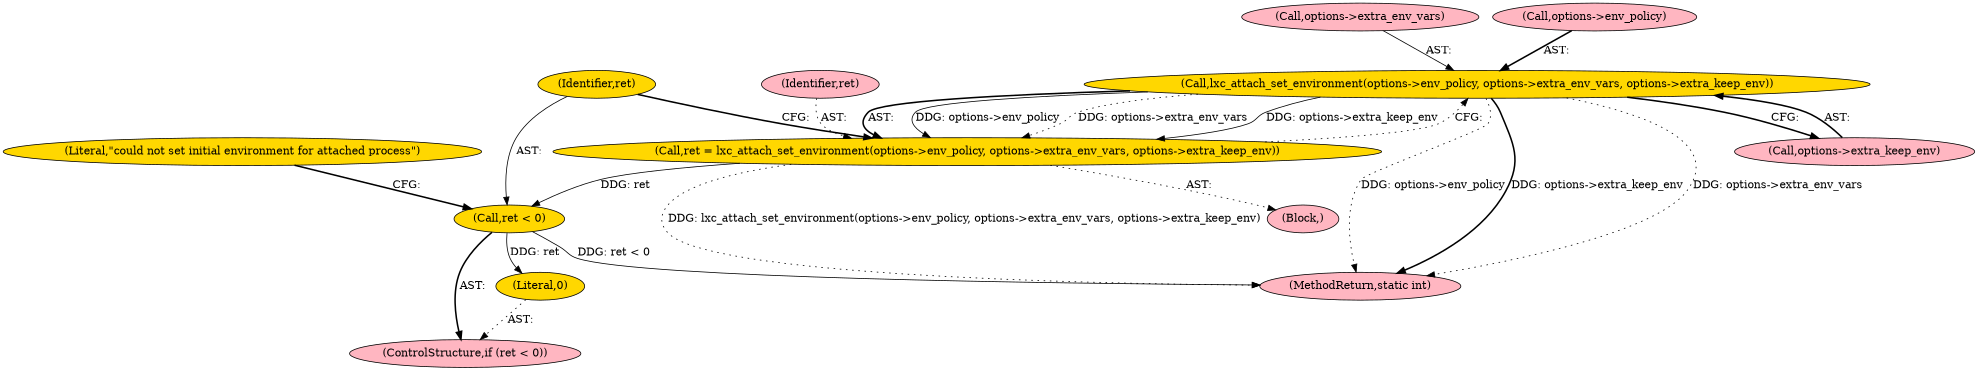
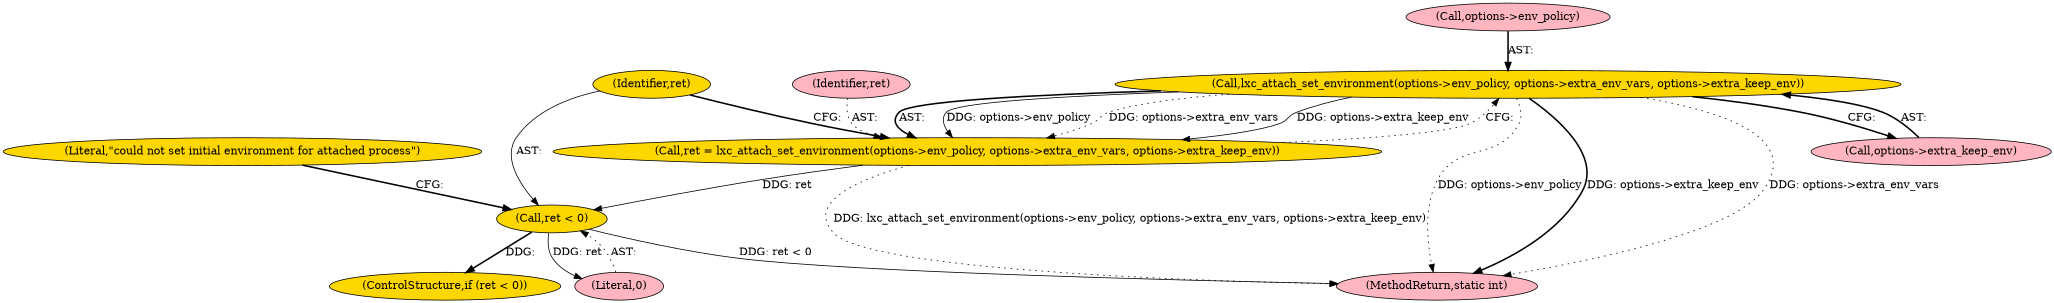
(1360, 17) -> none
(1303, 219) -> none
(475, 286) -> (522, 253)
(540, 286) -> (619, 286)
(506, 317) -> (605, 251)
(465, 354) -> (445, 286)
